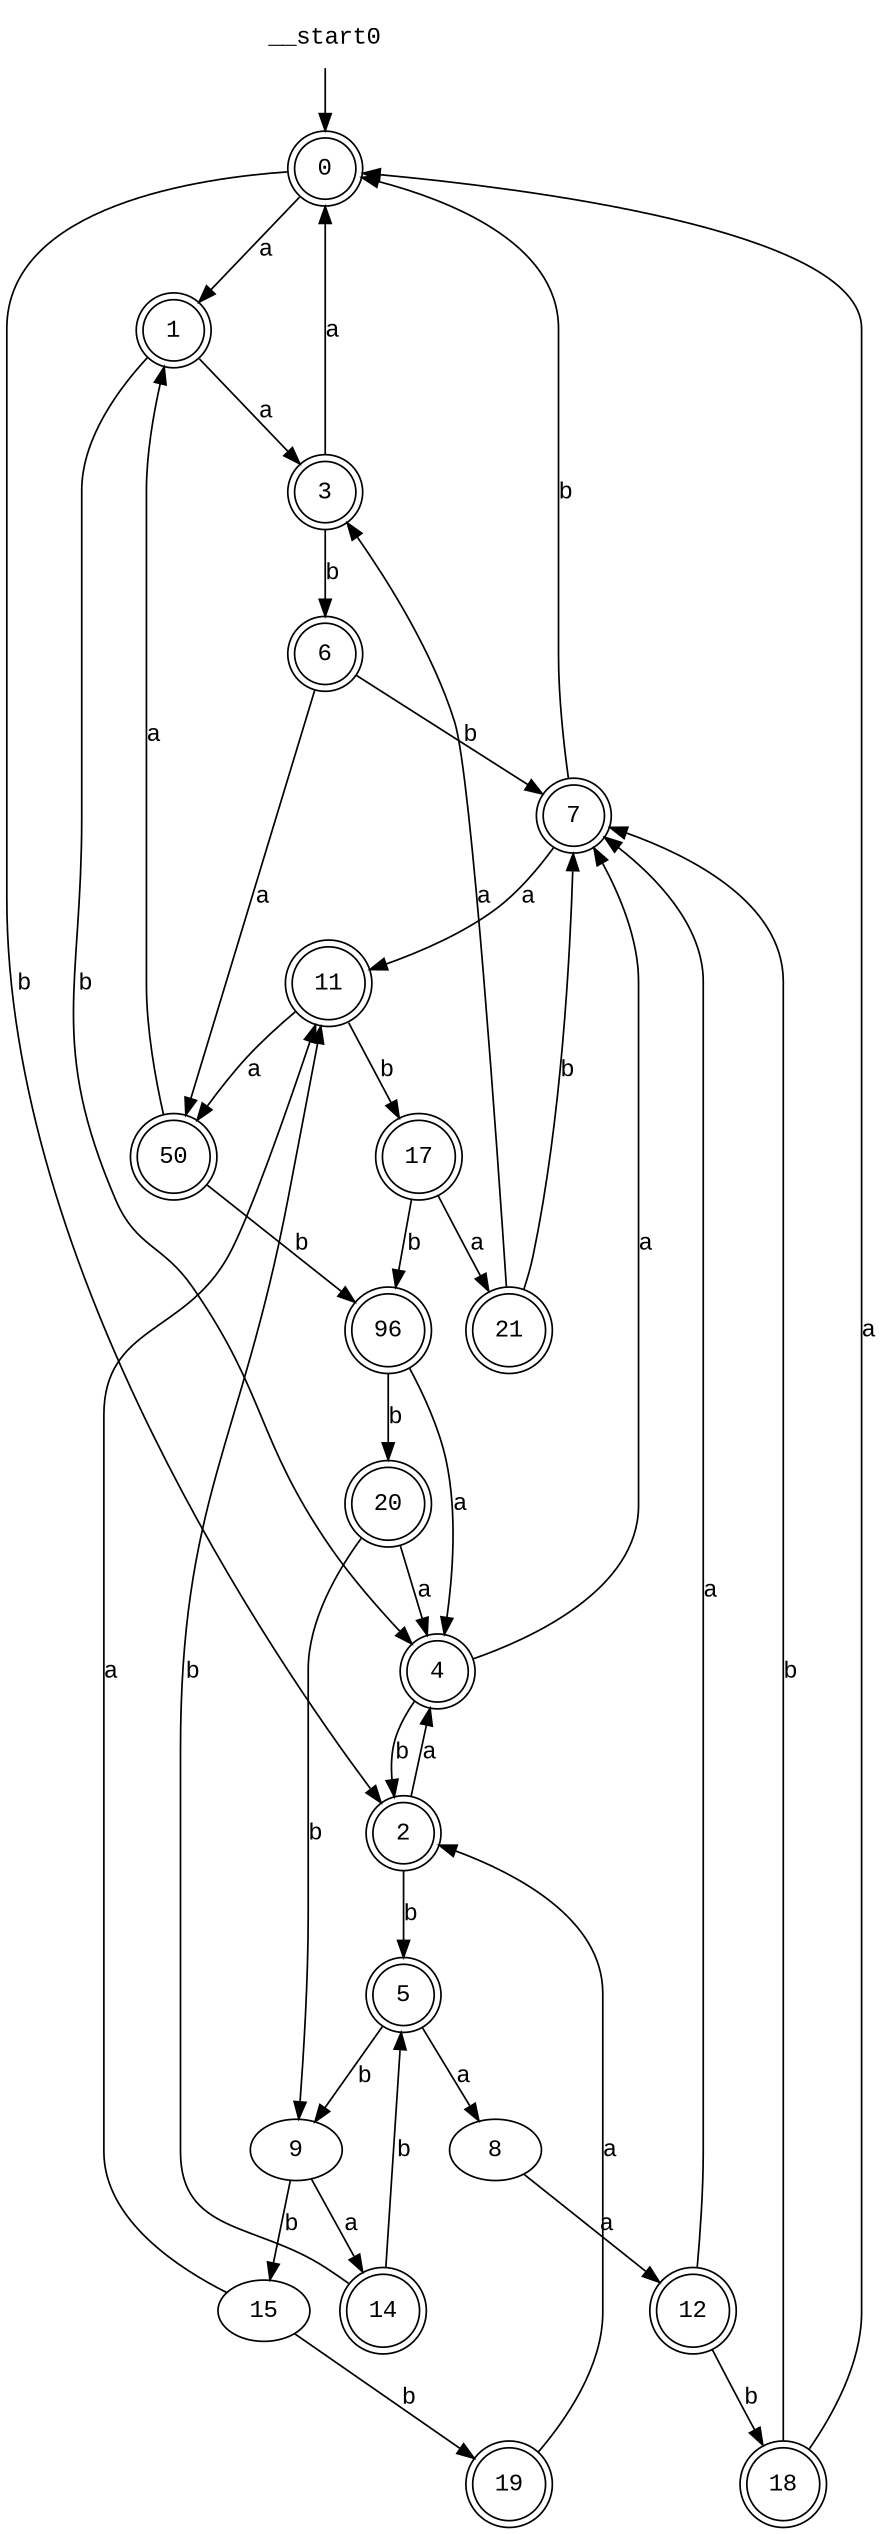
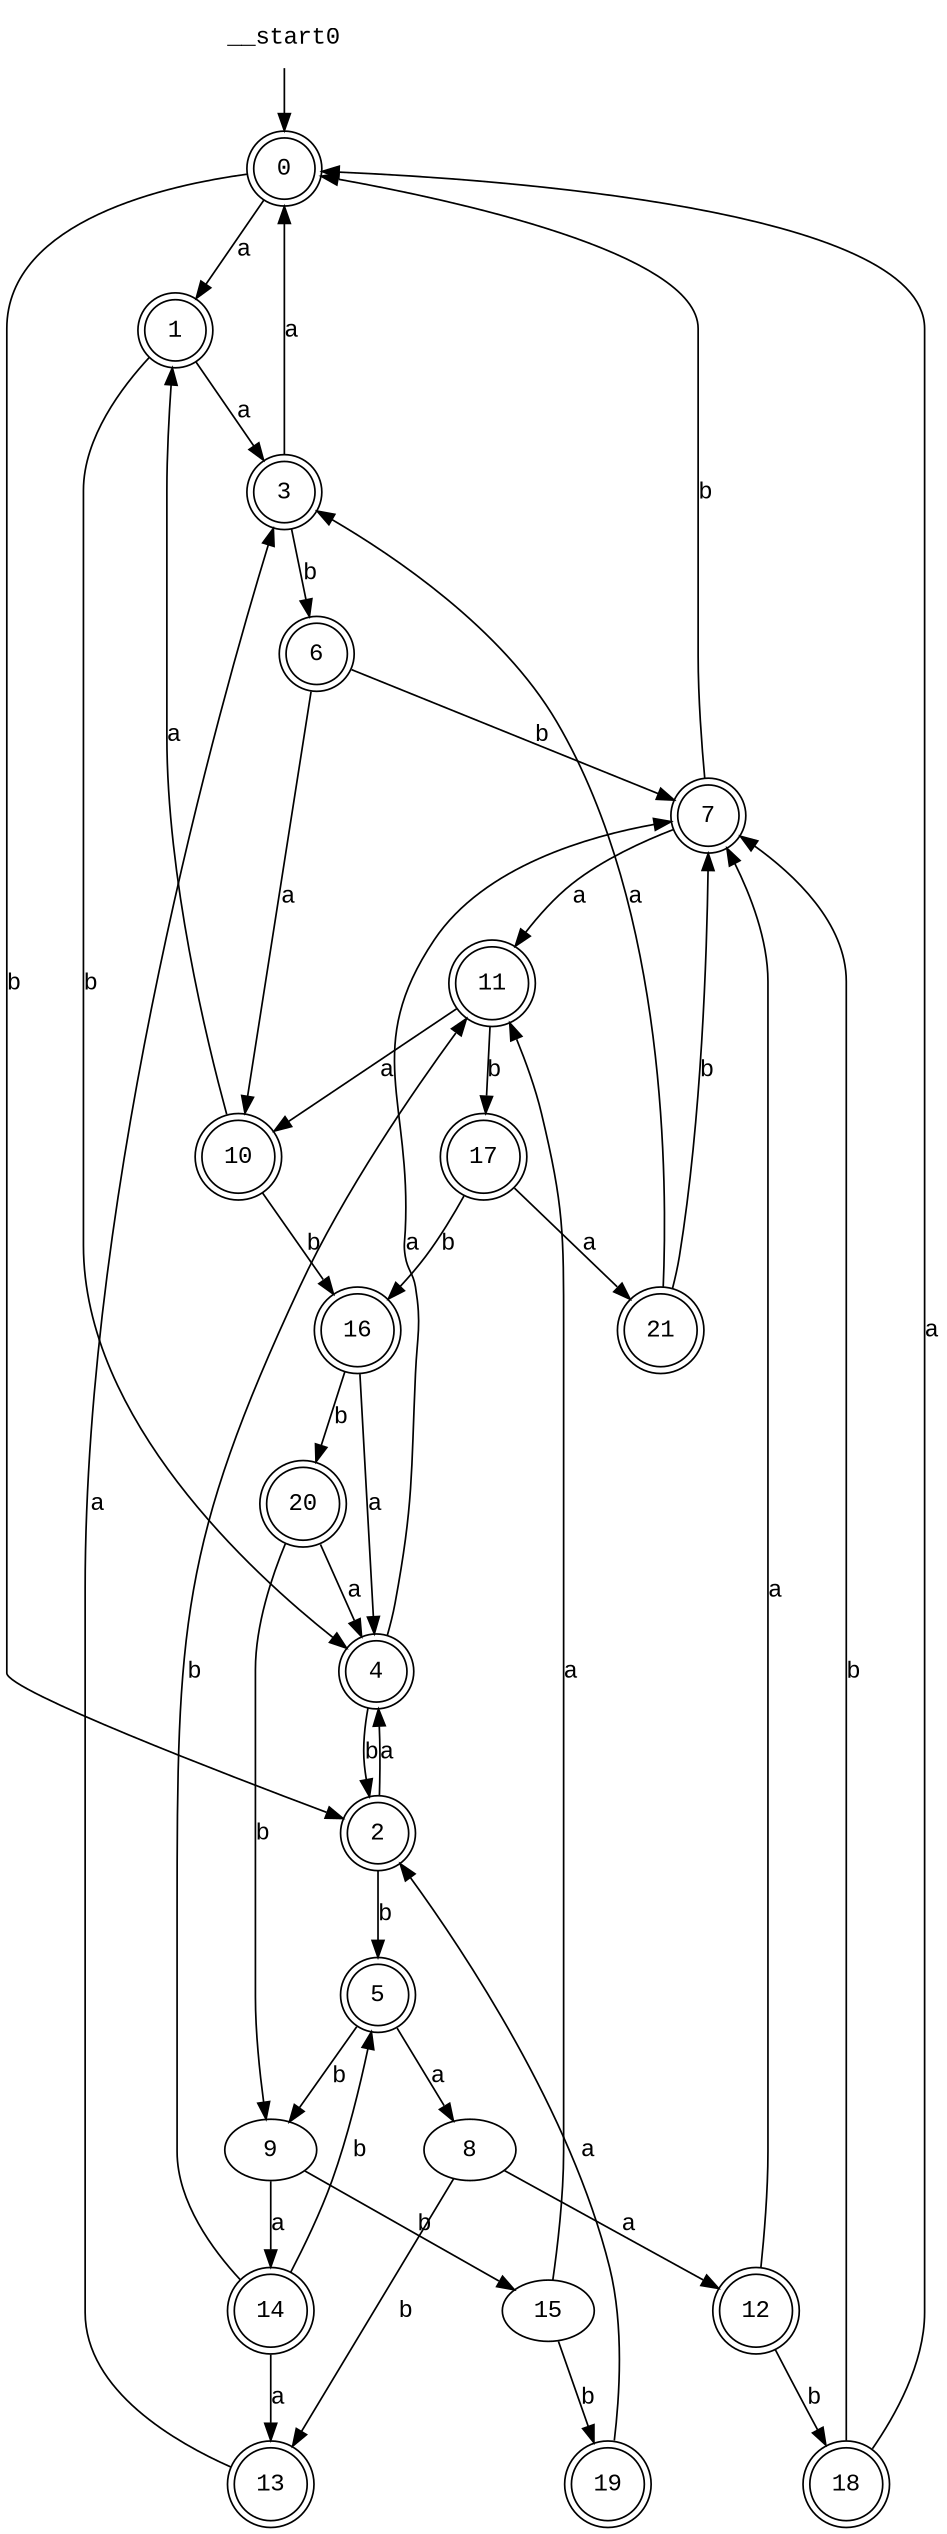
(174, 1157) -> (238, 1157)
(388, 1330) -> (358, 1330)
none -> (271, 2484)
